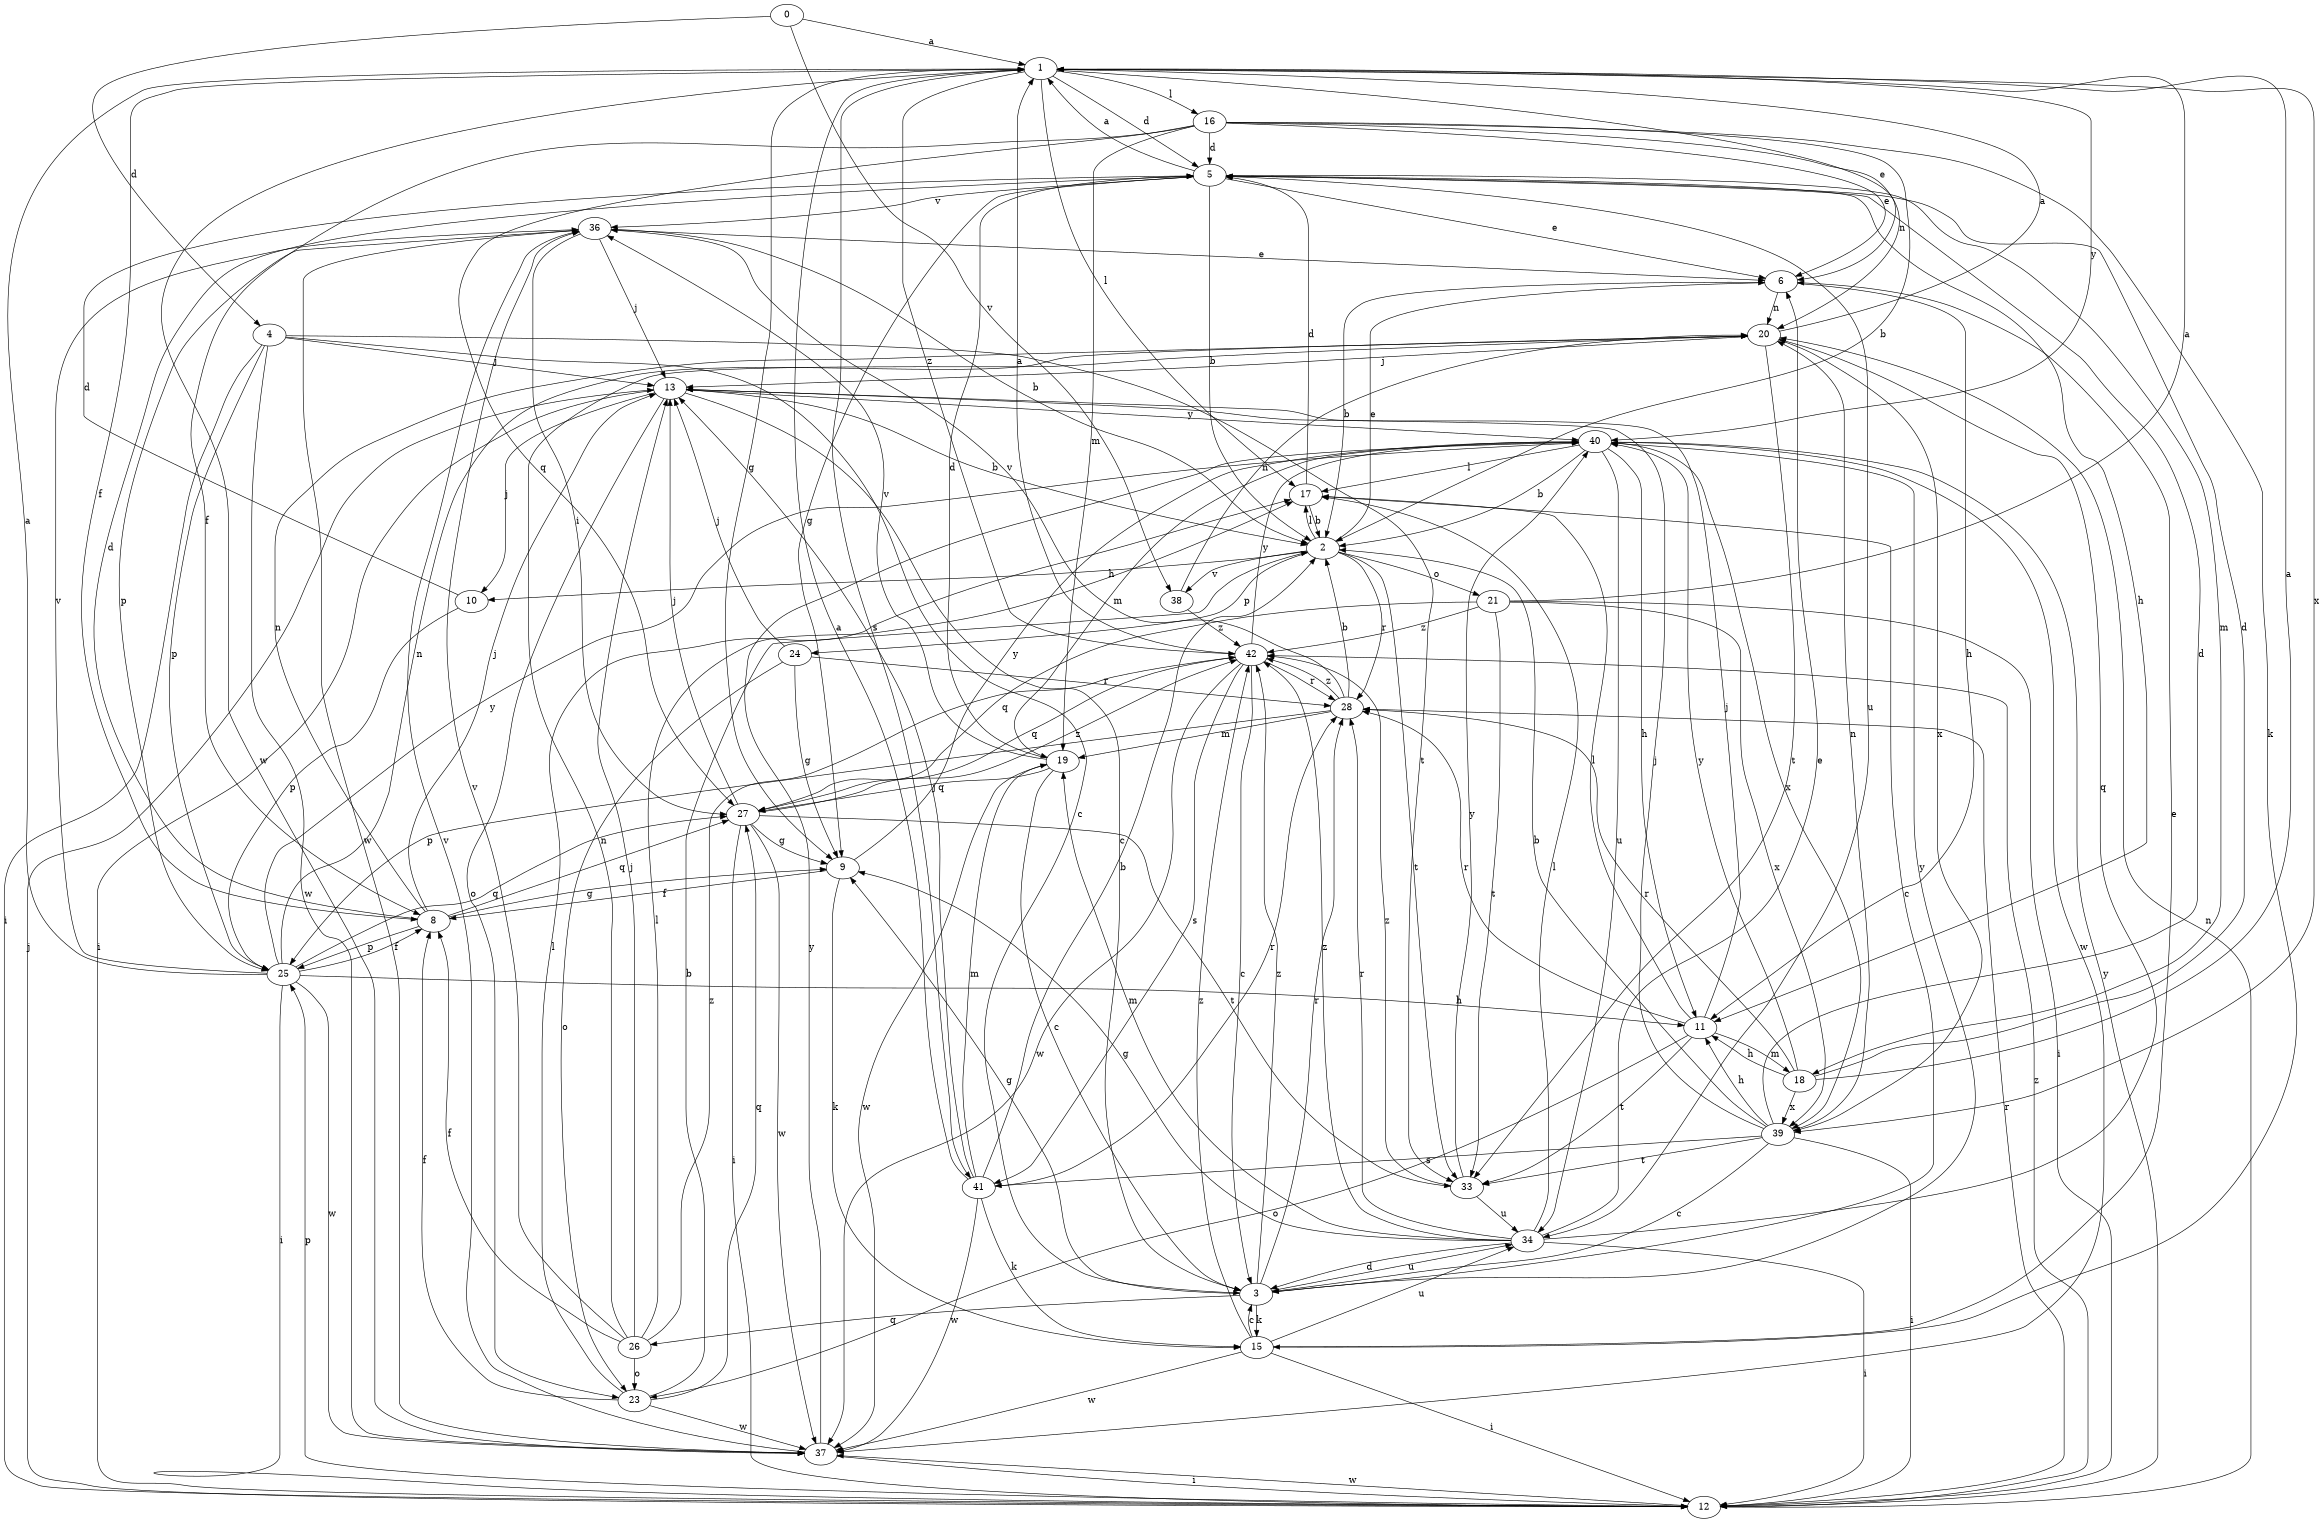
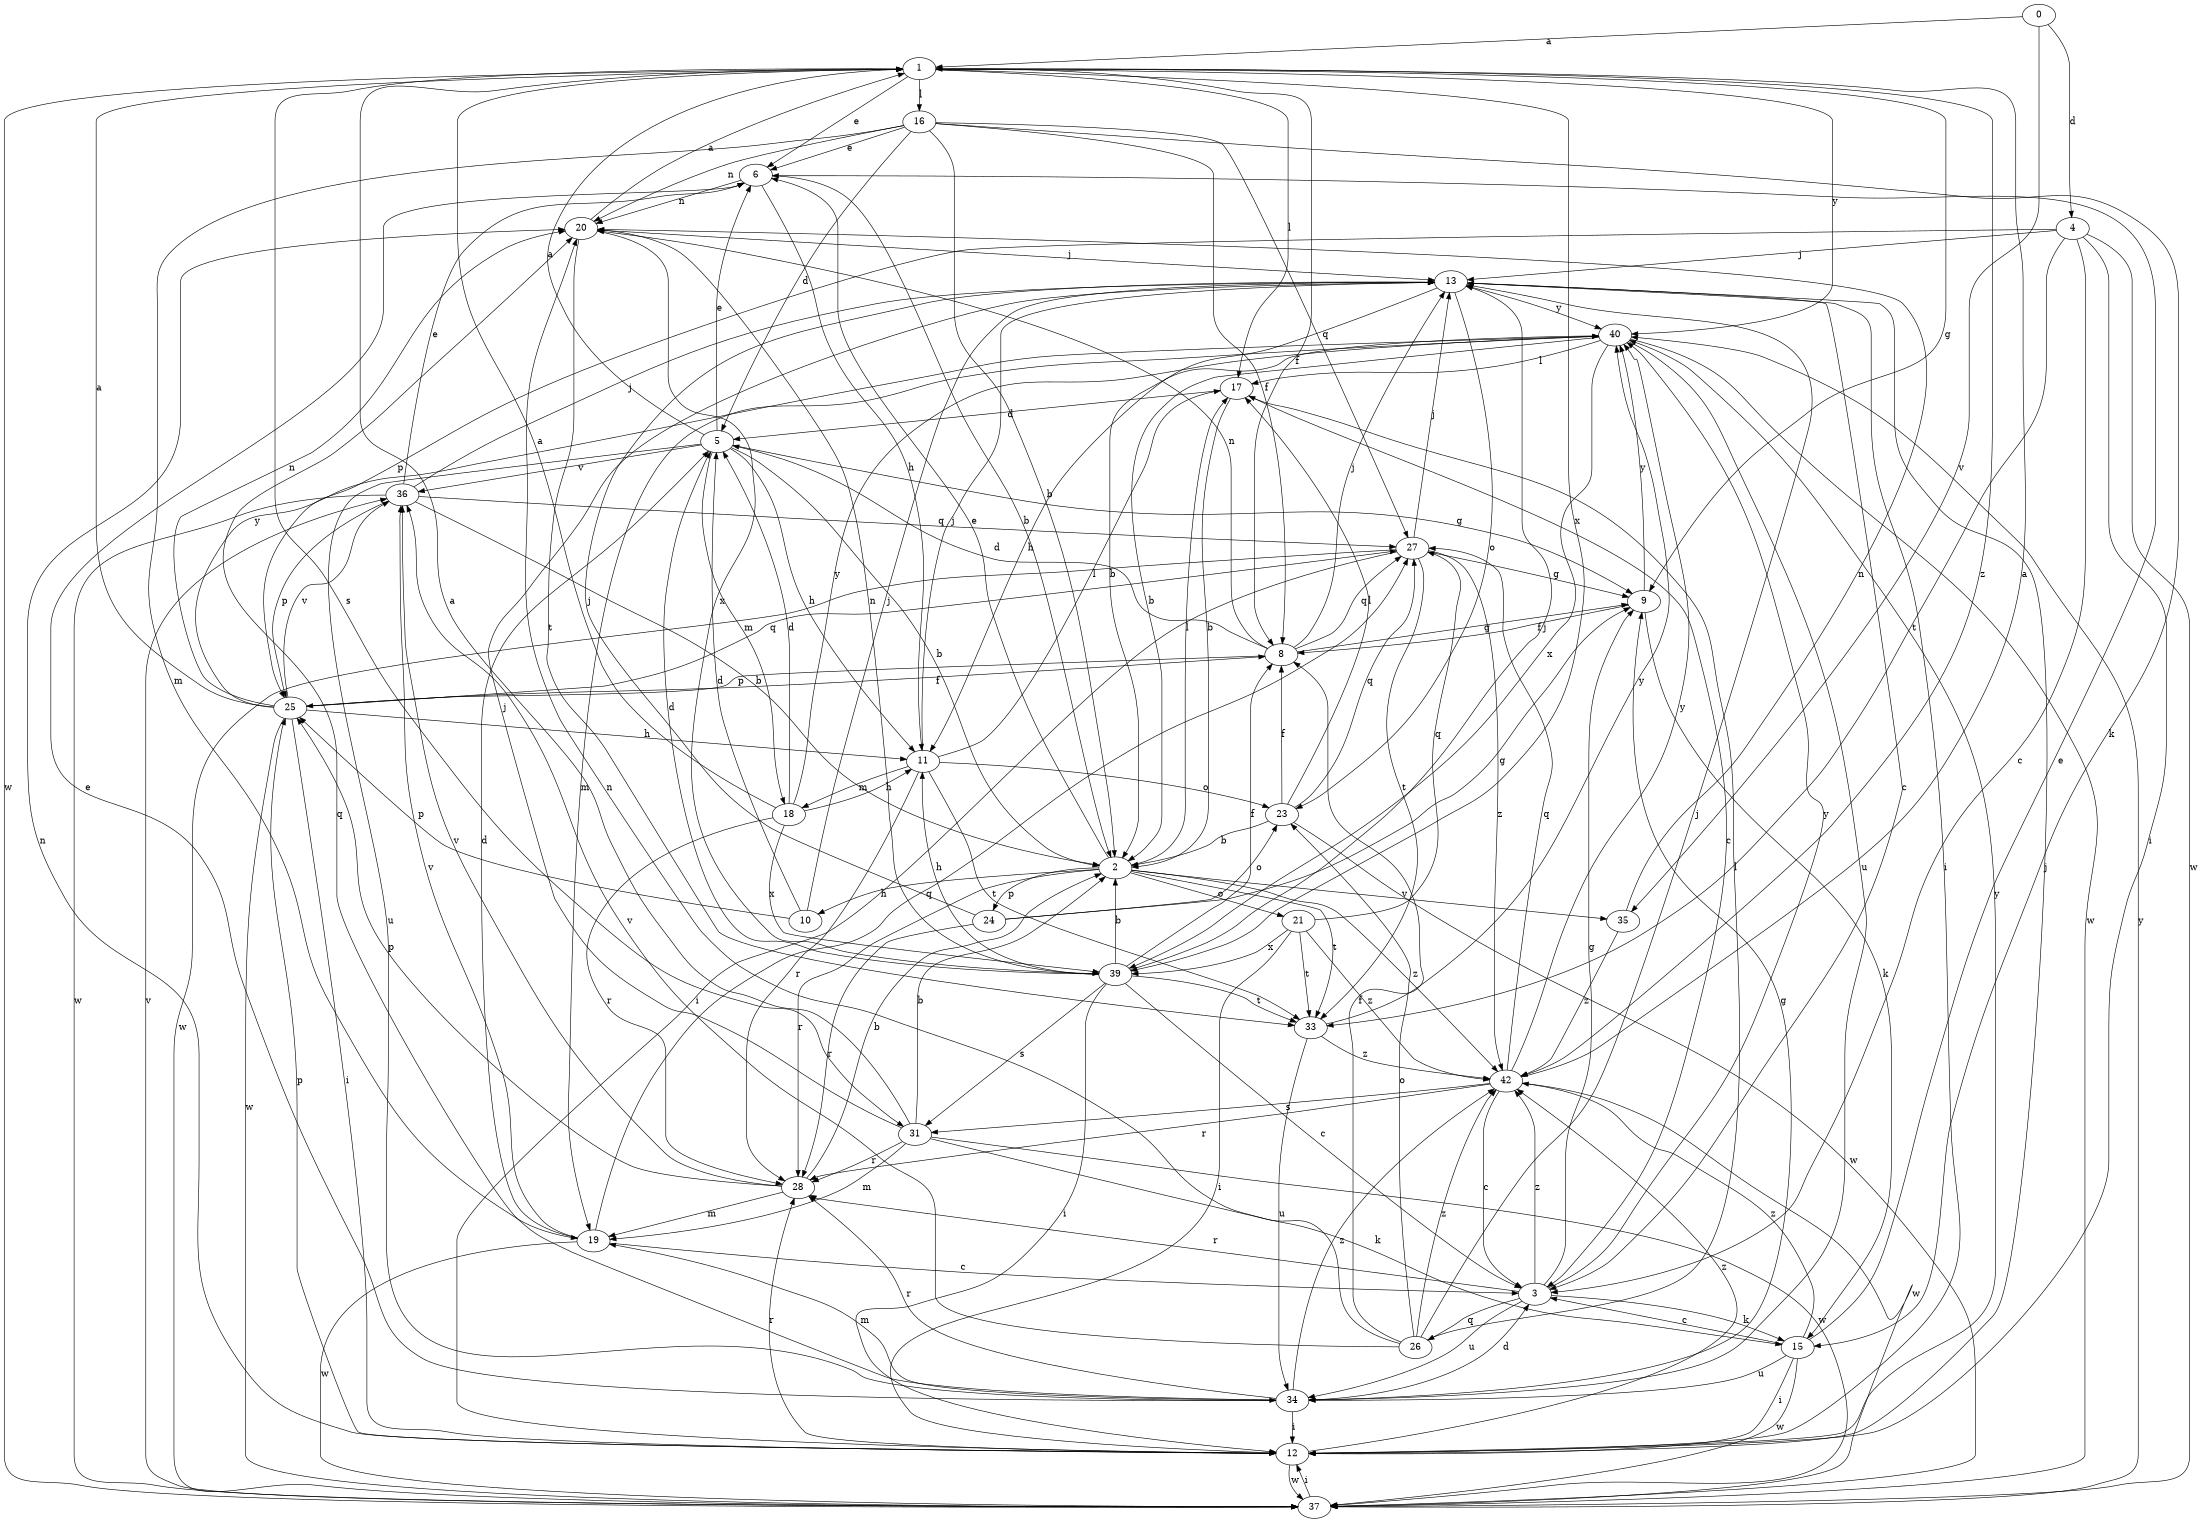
(2130, 77) -> none
(1123, 119) -> none
(523, 443) -> (948, 400)
(578, 522) -> (941, 522)
(1177, 601) -> (1623, 921)
(1309, 674) -> (1332, 909)
(1568, 794) -> none
none -> (1251, 847)
(2094, 951) -> (1996, 1124)
(979, 1188) -> (915, 1134)
